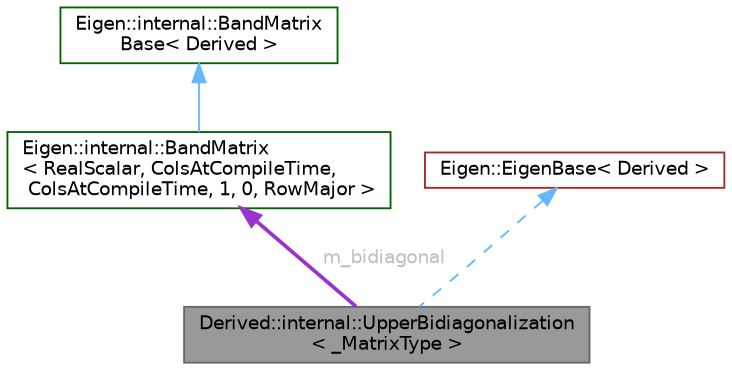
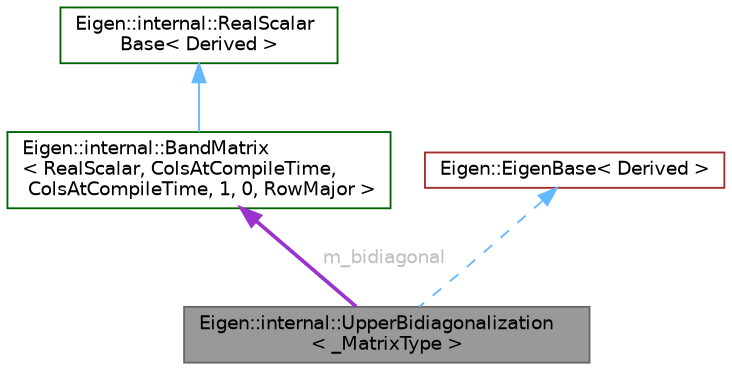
(199, 35) -> (199, 35)
(387, 335) -> (387, 335)
